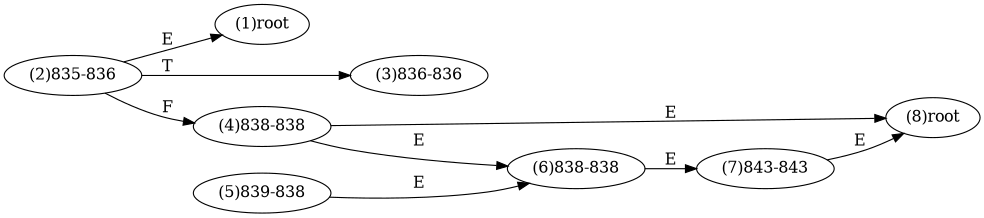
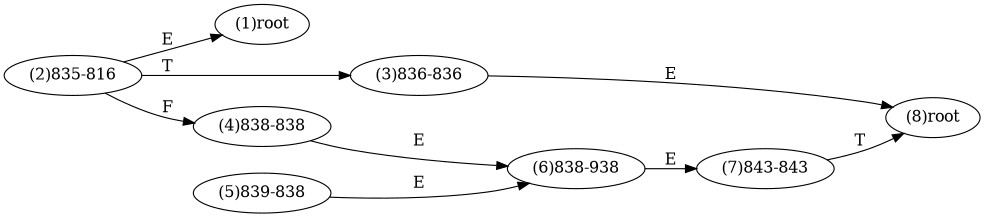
(73, 75) -> (73, 75)
(603, 122) -> (685, 84)
(860, 141) -> (860, 141)
(576, 169) -> (576, 169)
